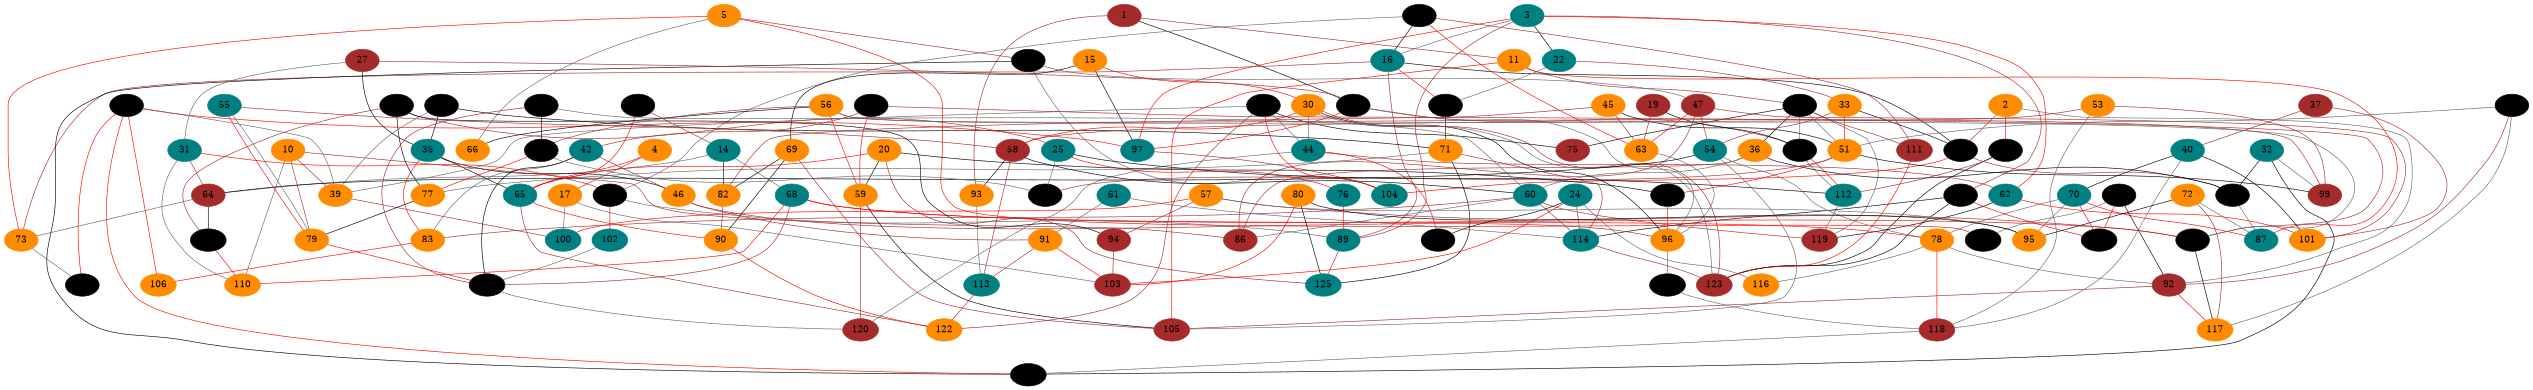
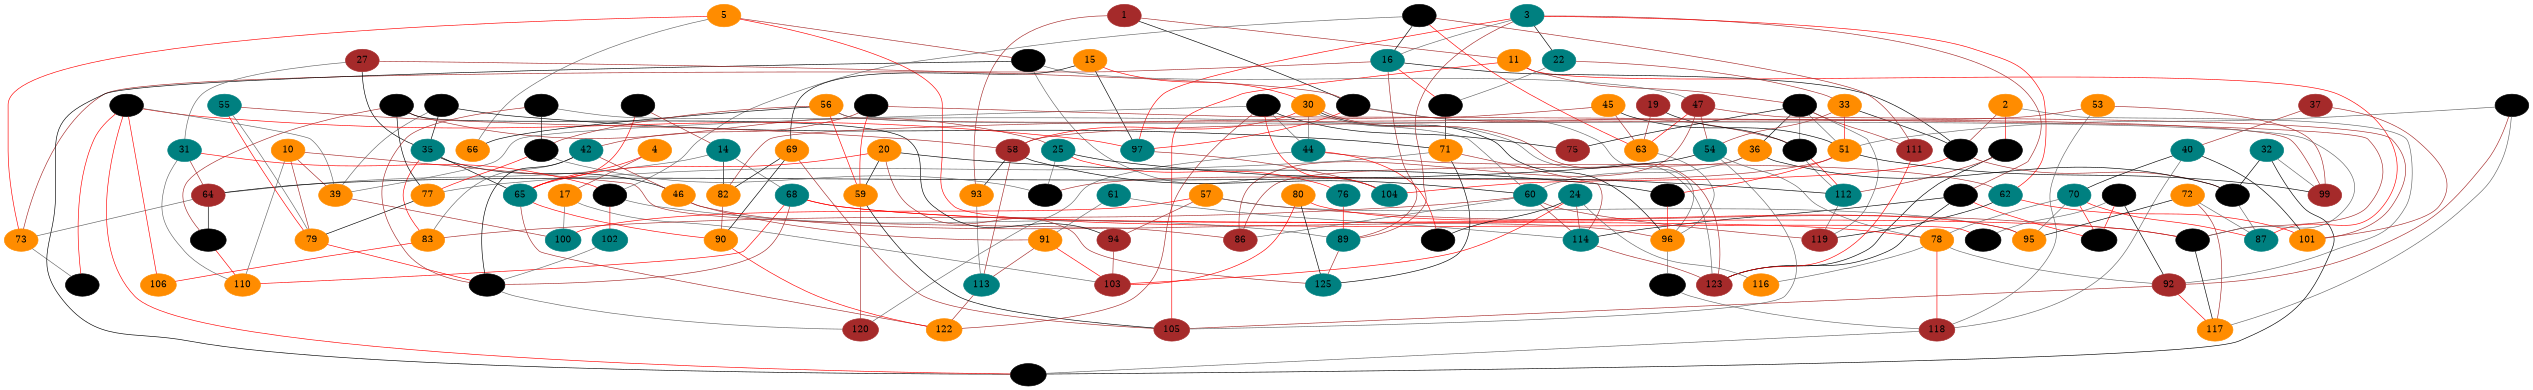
(1664, 218) -> (1664, 218)
